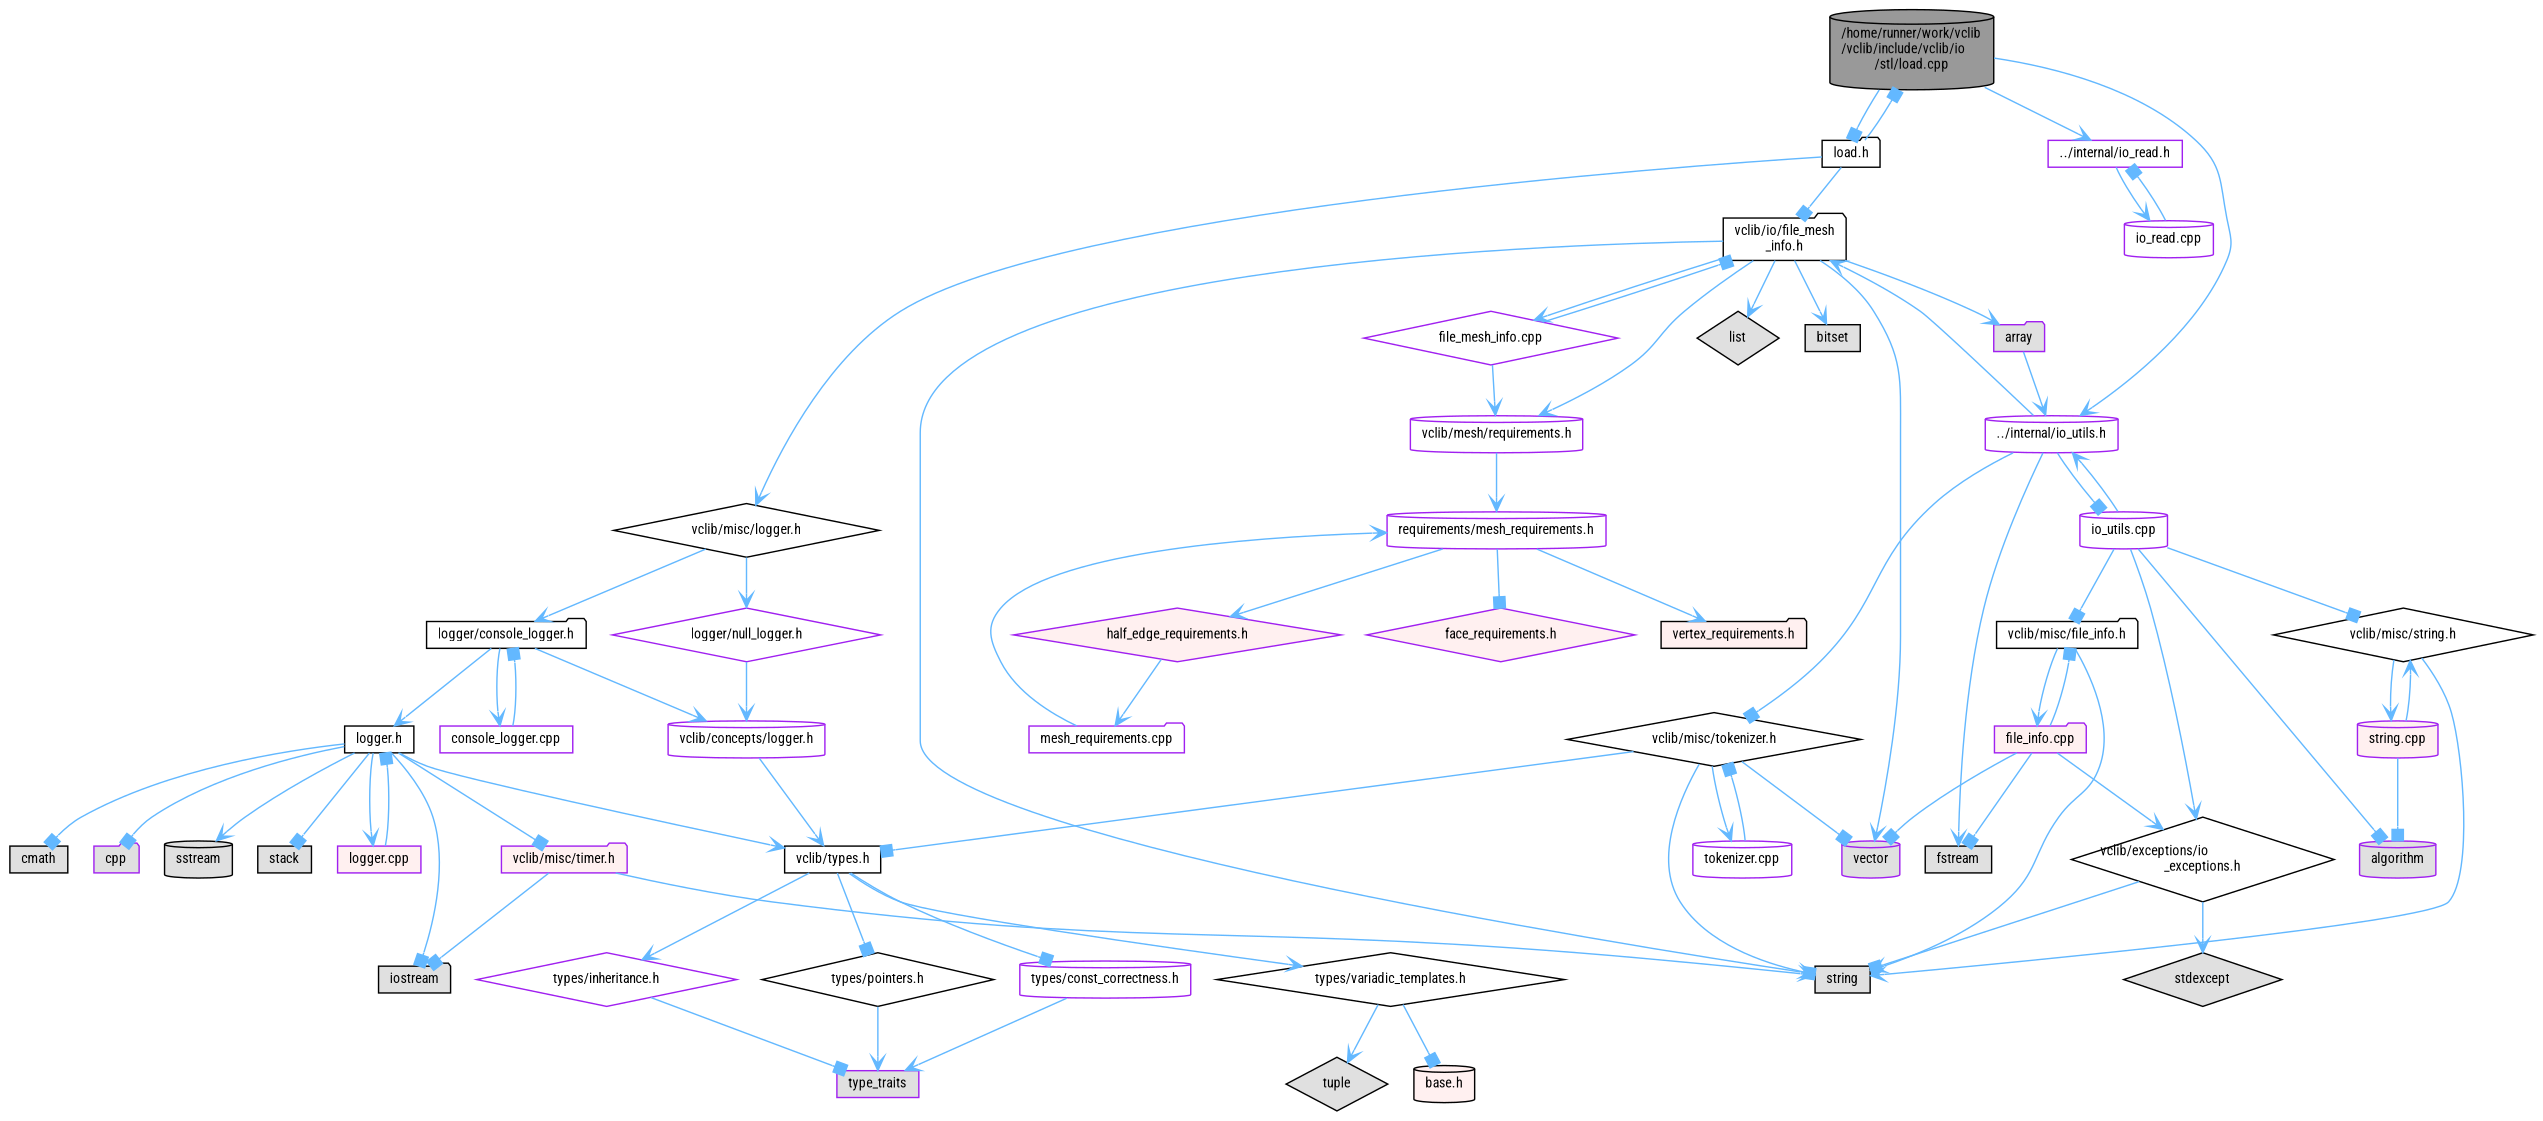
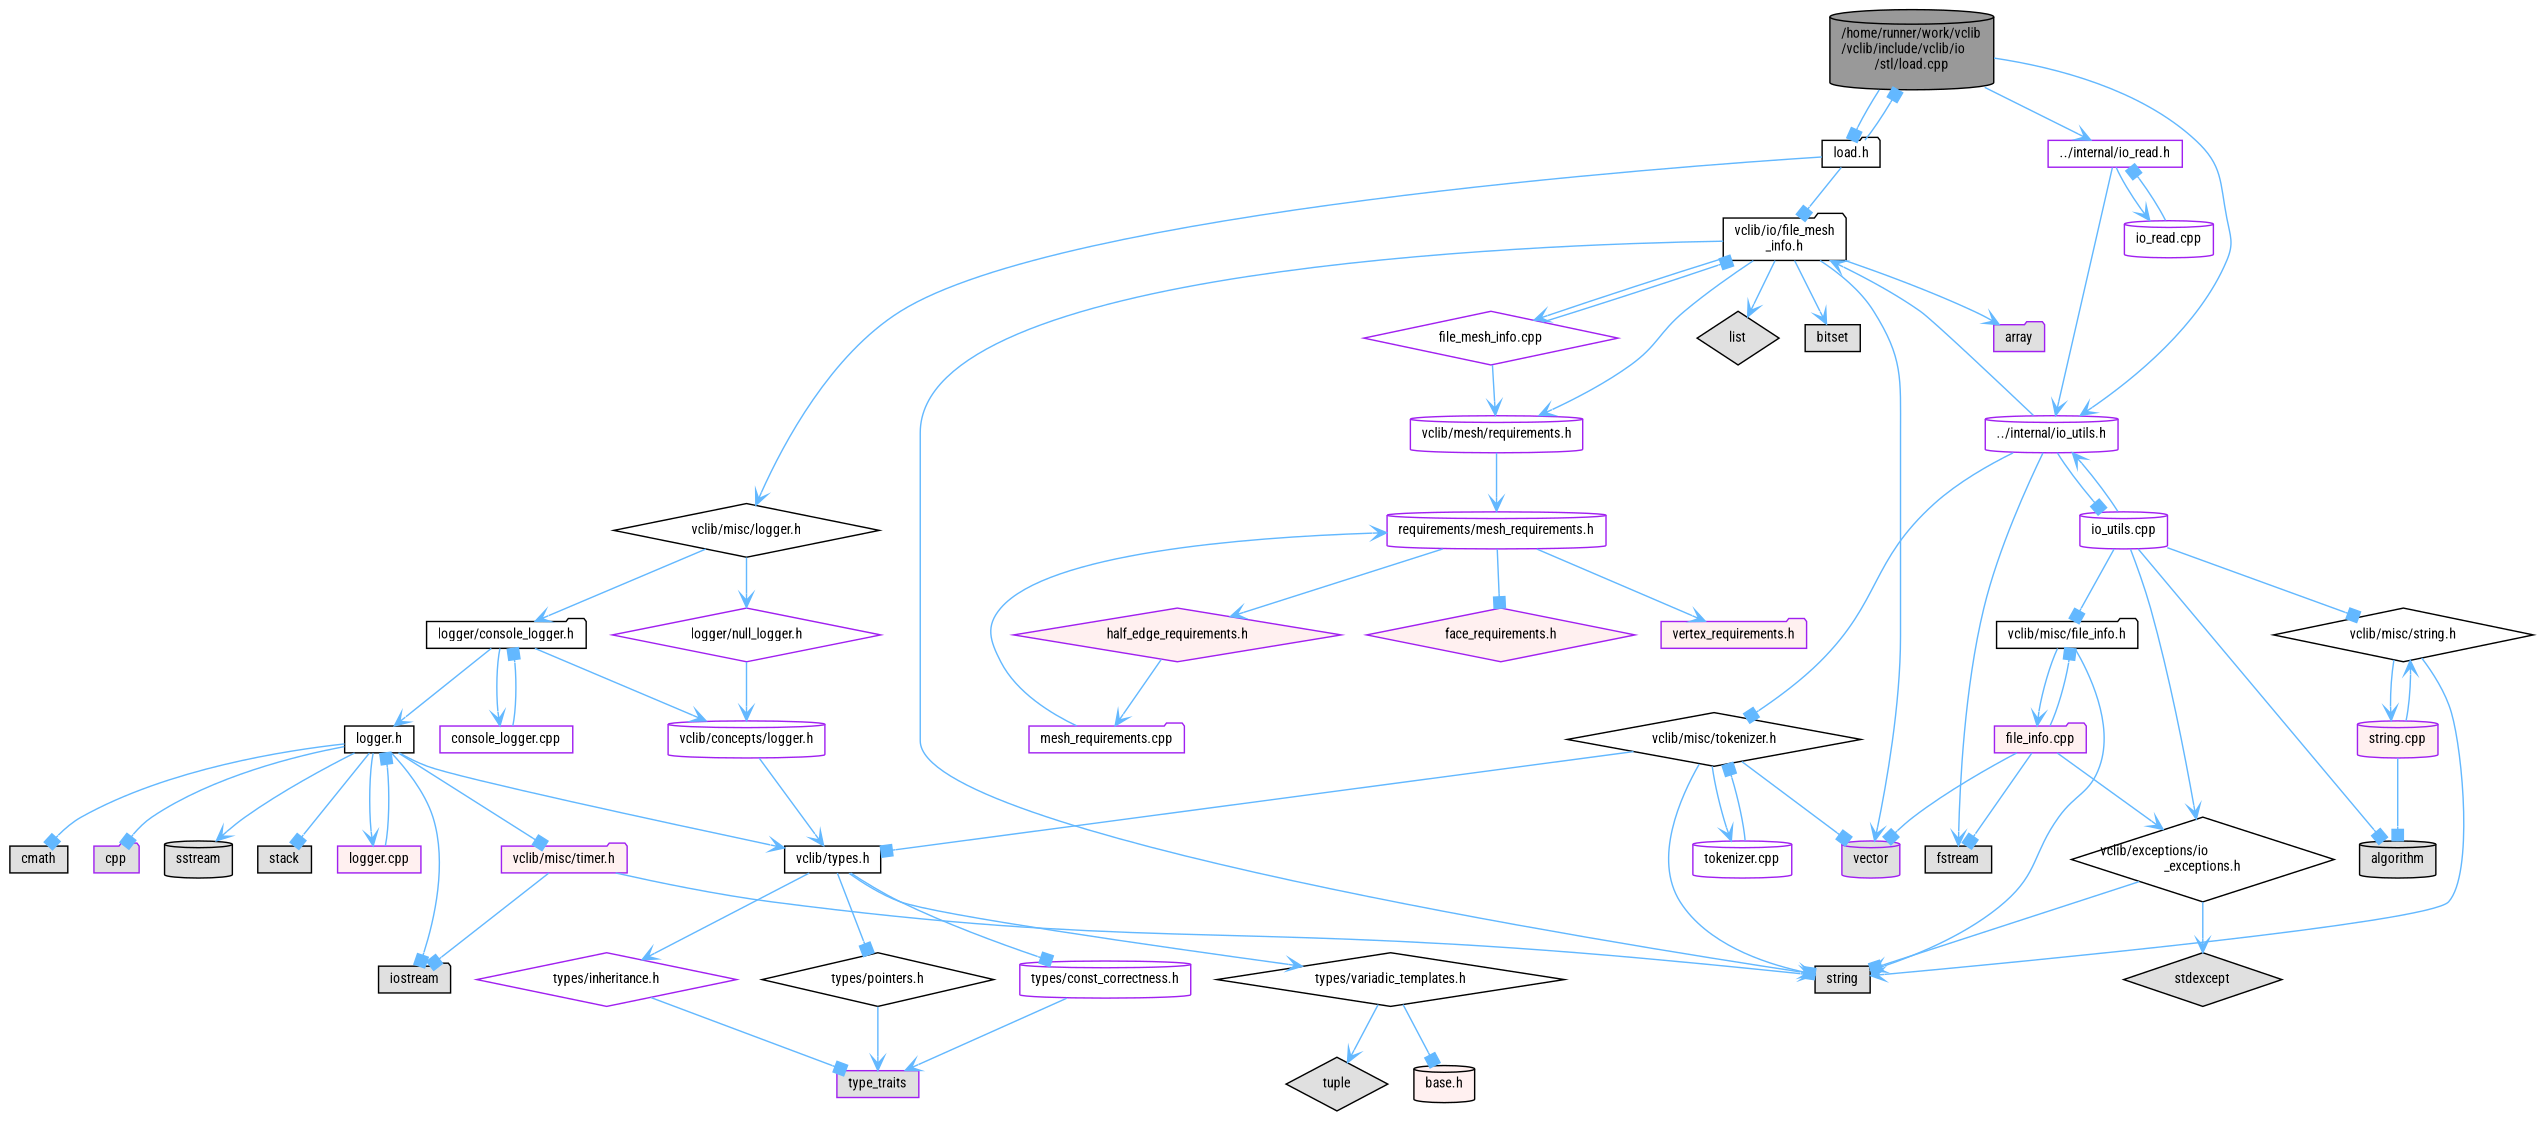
(2032, 377) -> (2086, 285)
(1734, 635) -> (1734, 635)
(2398, 860) -> (2398, 860)
